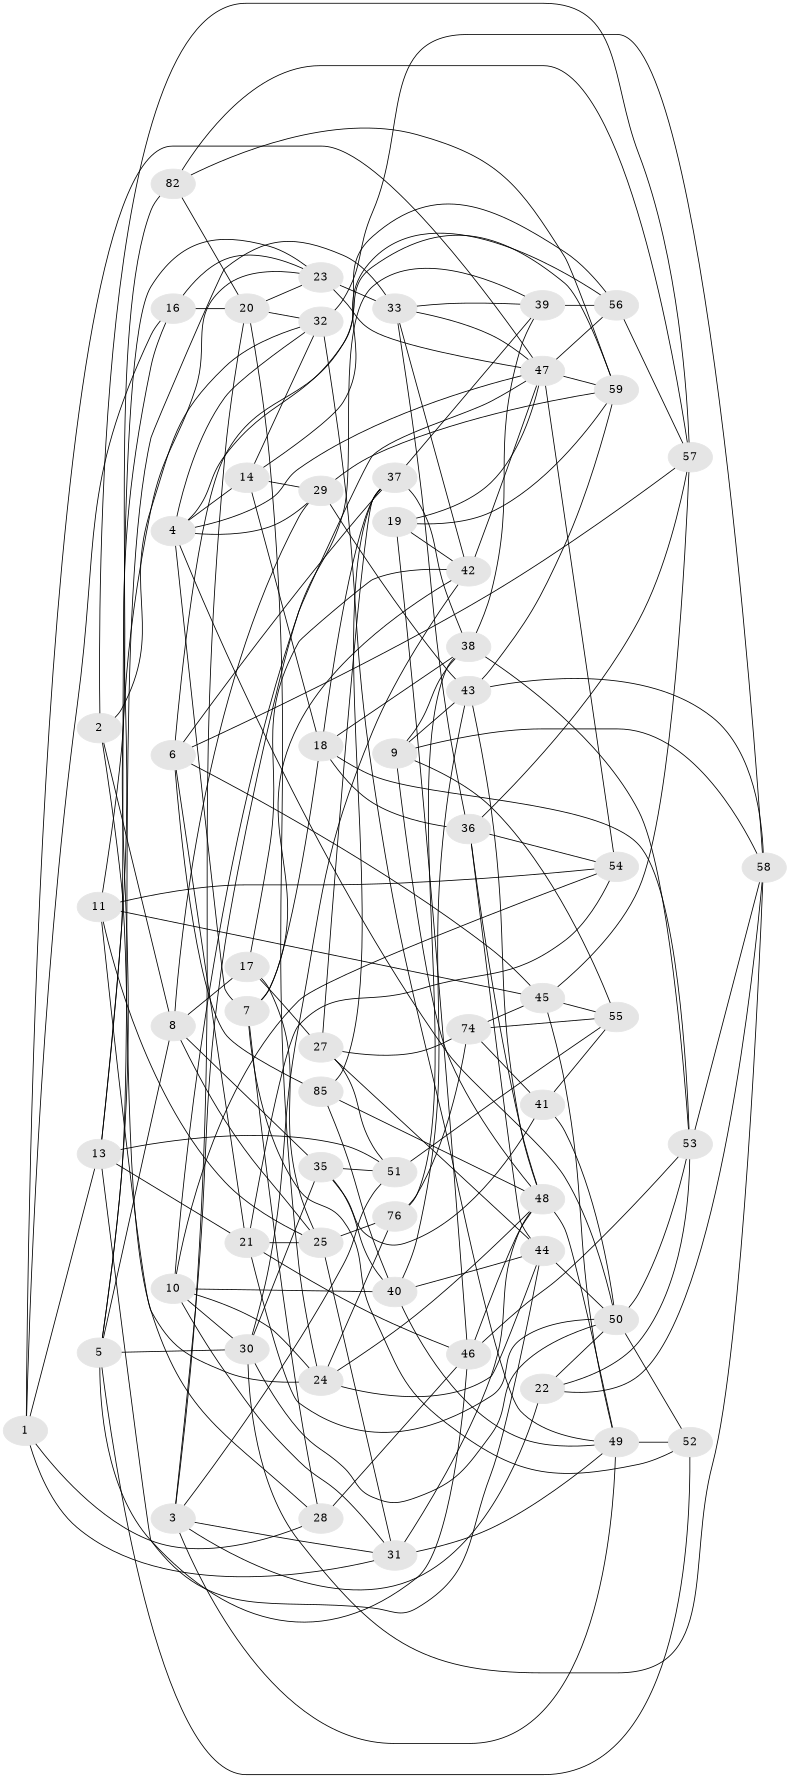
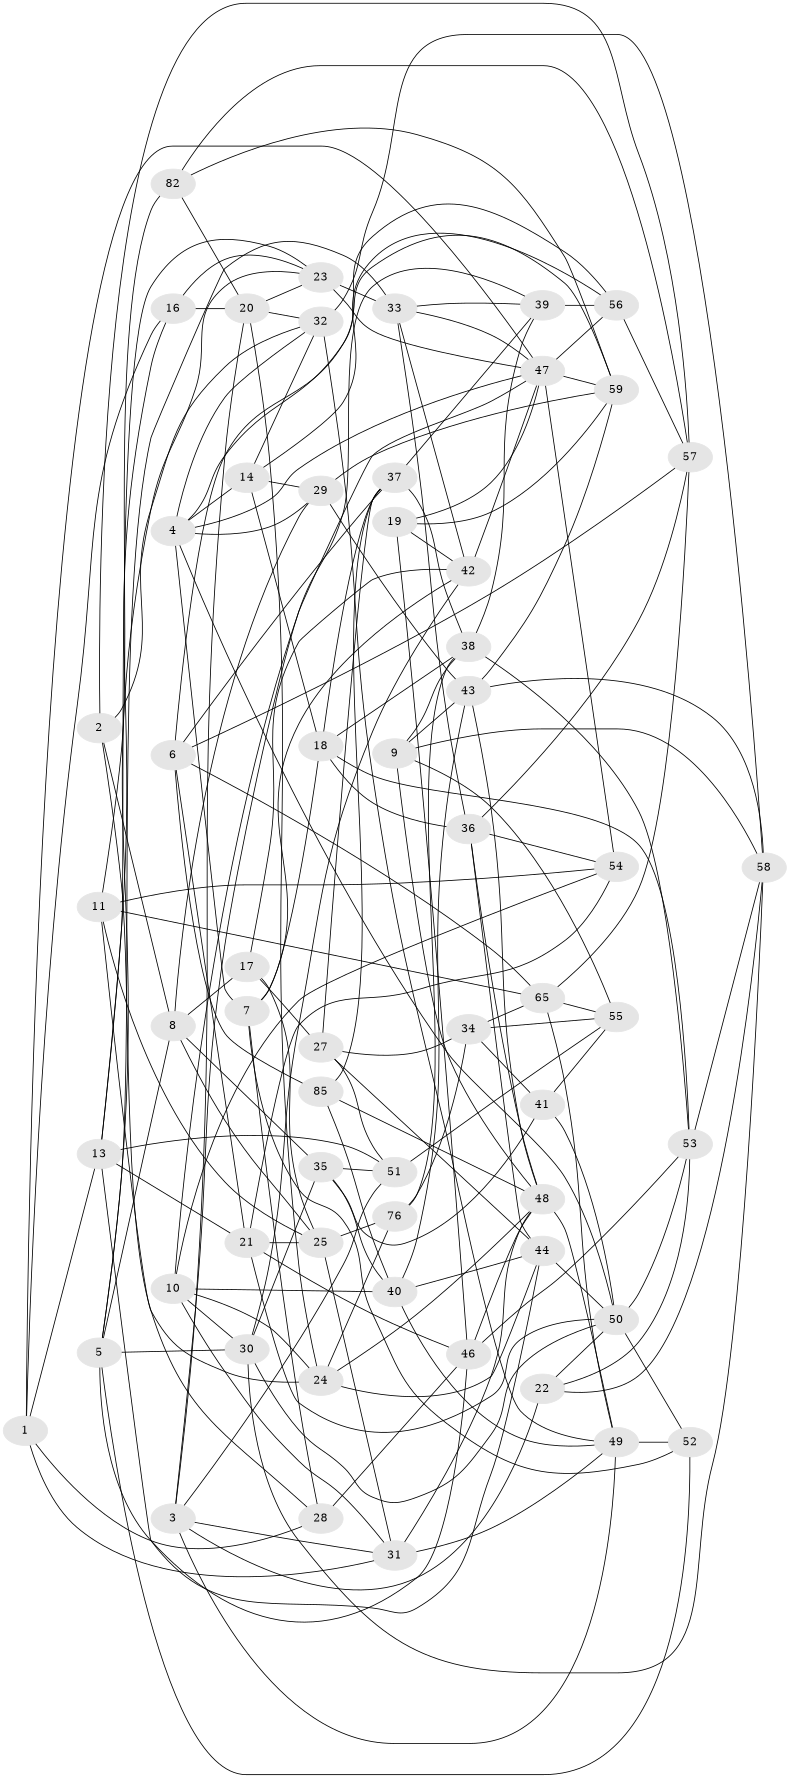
(543, 998) -> (543, 998)
(469, 1029) -> (469, 1029)
